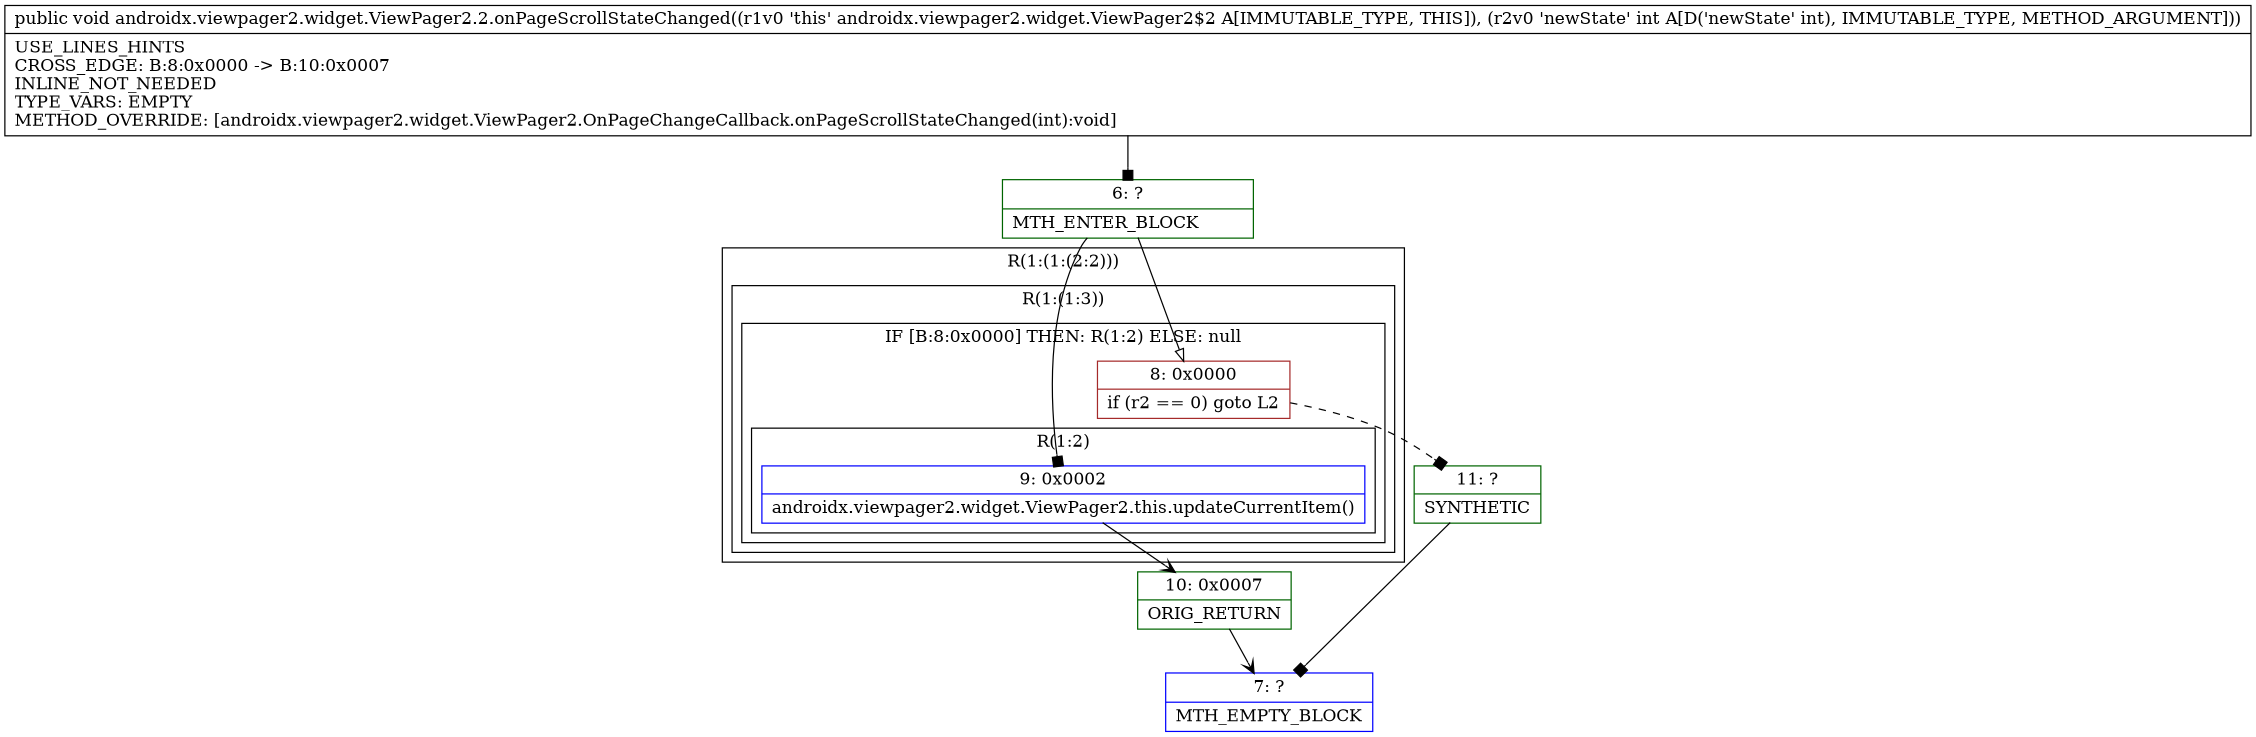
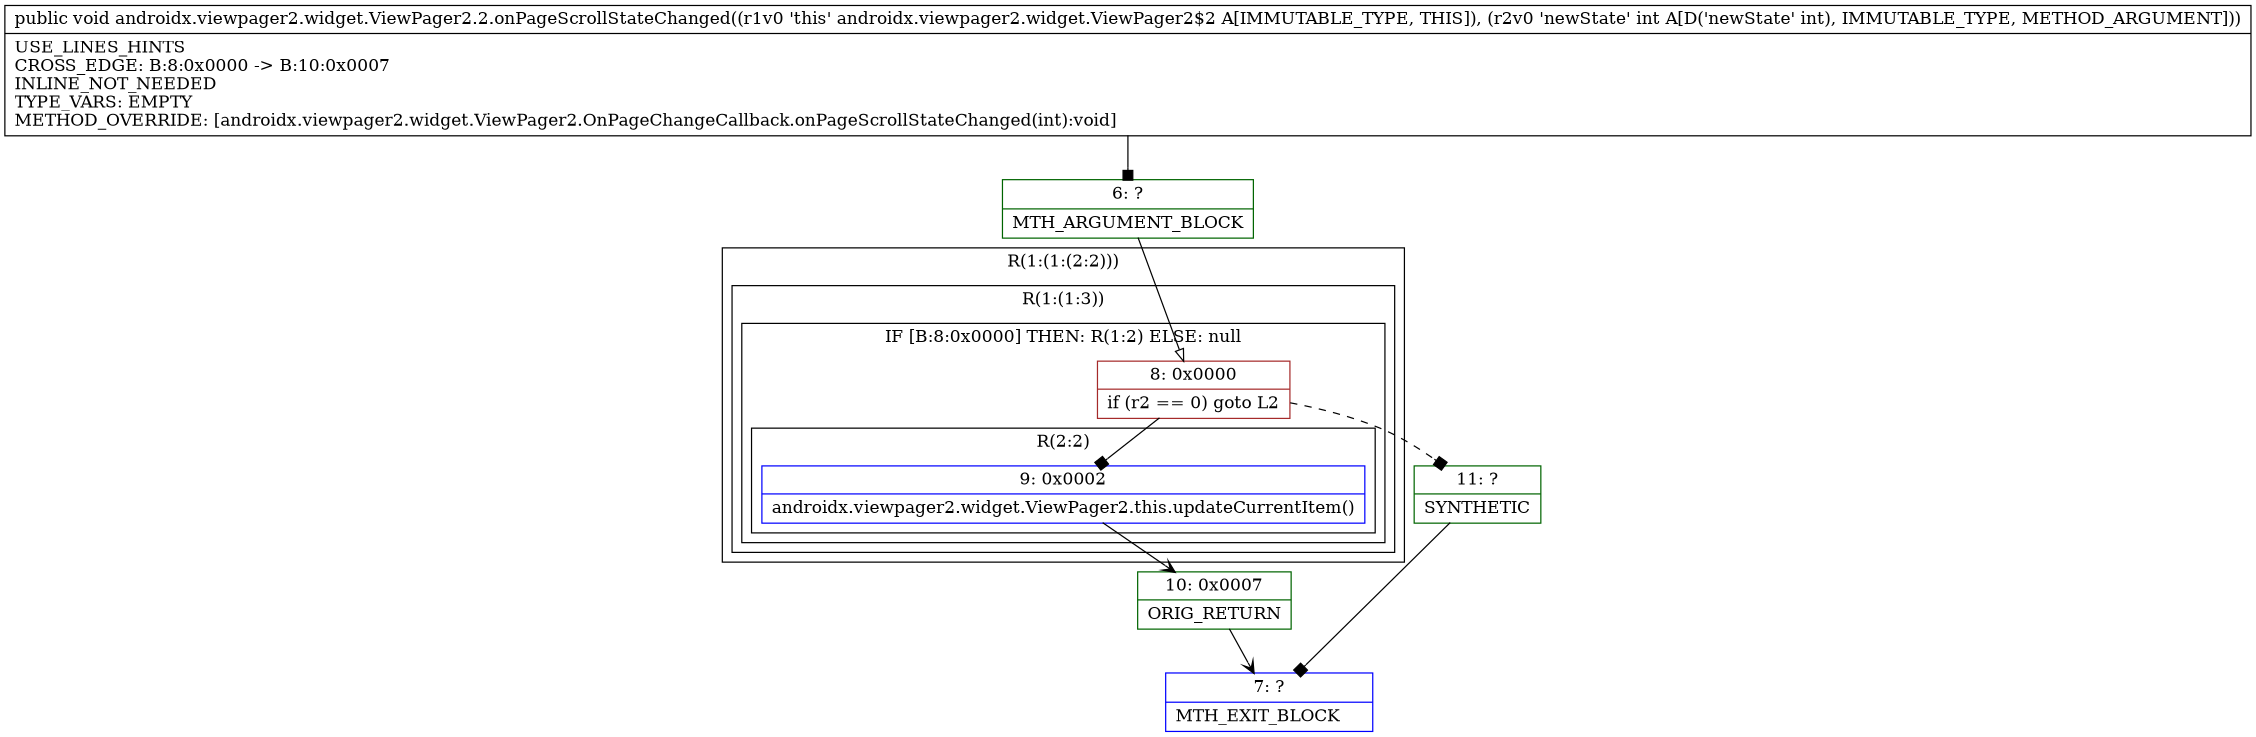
(1106, 223) -> (1128, 223)
(1055, 343) -> (1133, 438)
(1063, 442) -> (1063, 442)
(1269, 716) -> (1258, 716)
